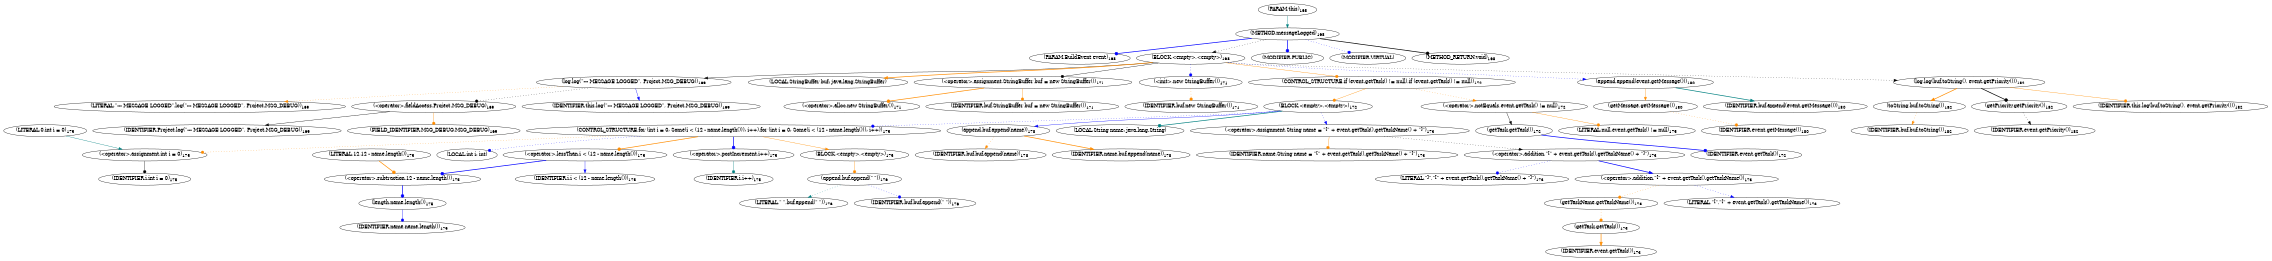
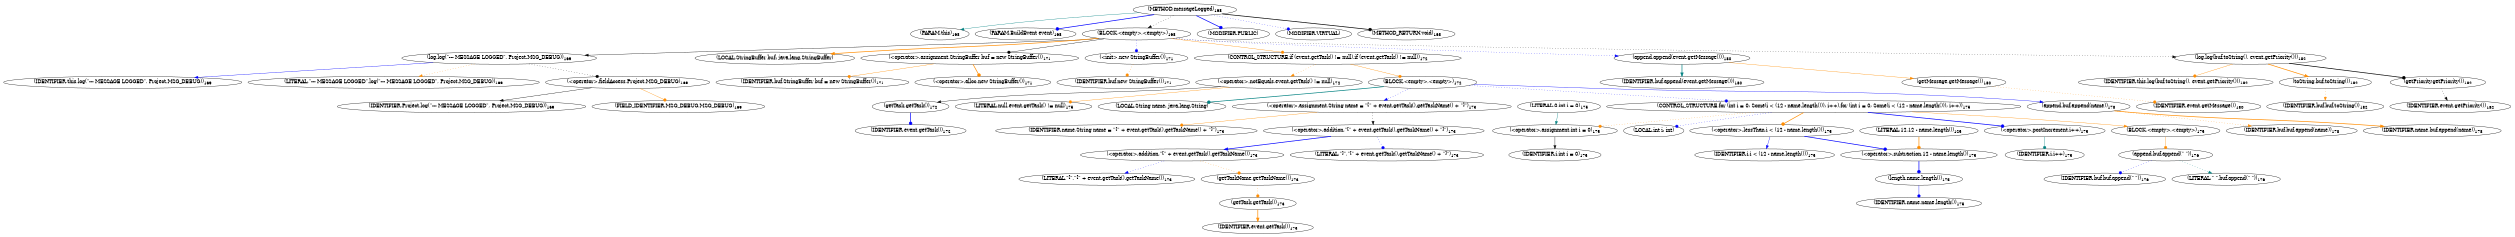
(1287, 20) -> (1052, 19)
(411, 154) -> (1958, 130)
(145, 166) -> (1555, 141)
